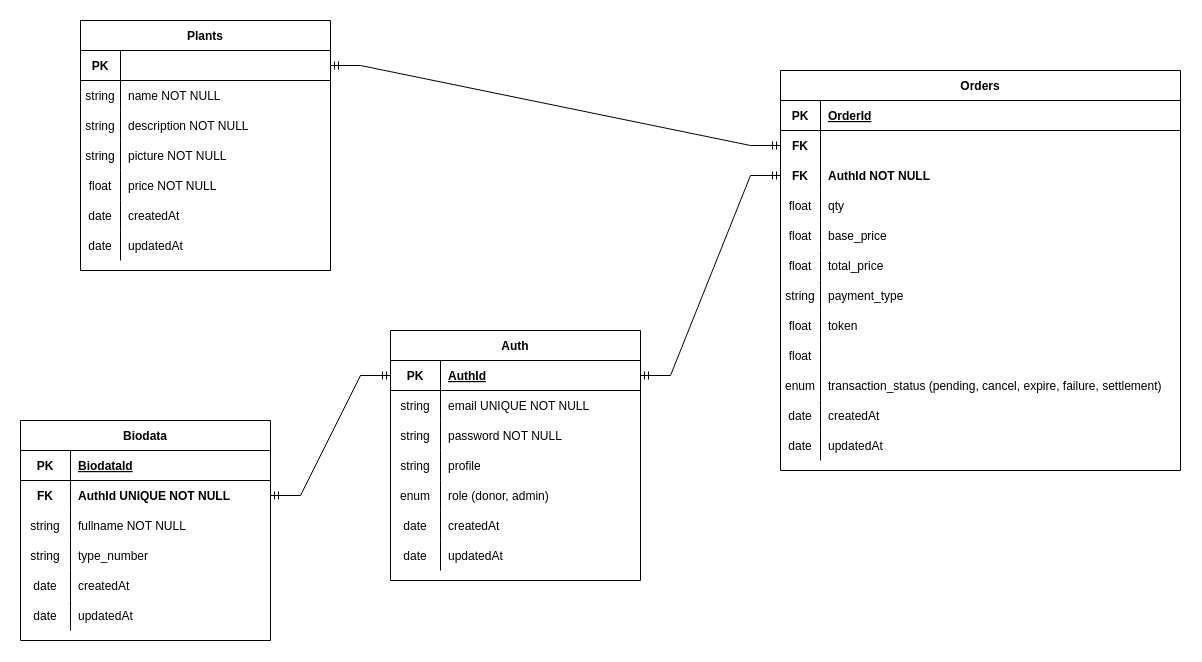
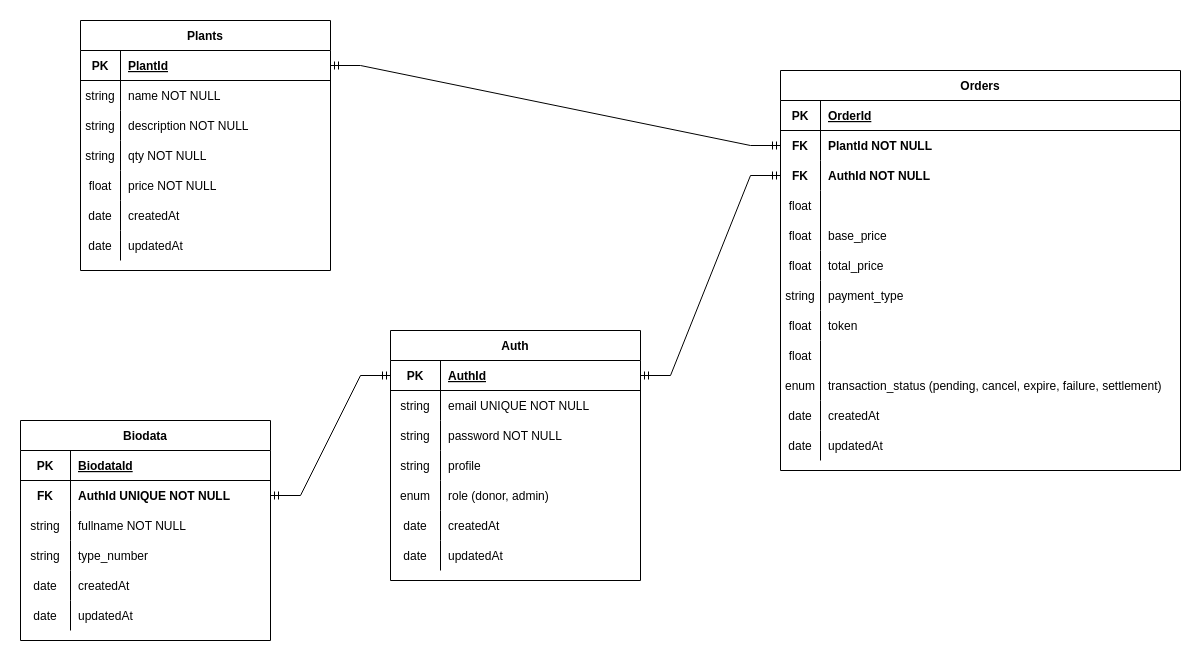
none -> (226, 66)
none -> (1001, 146)
(177, 156) -> (165, 156)
(1001, 206) -> none
